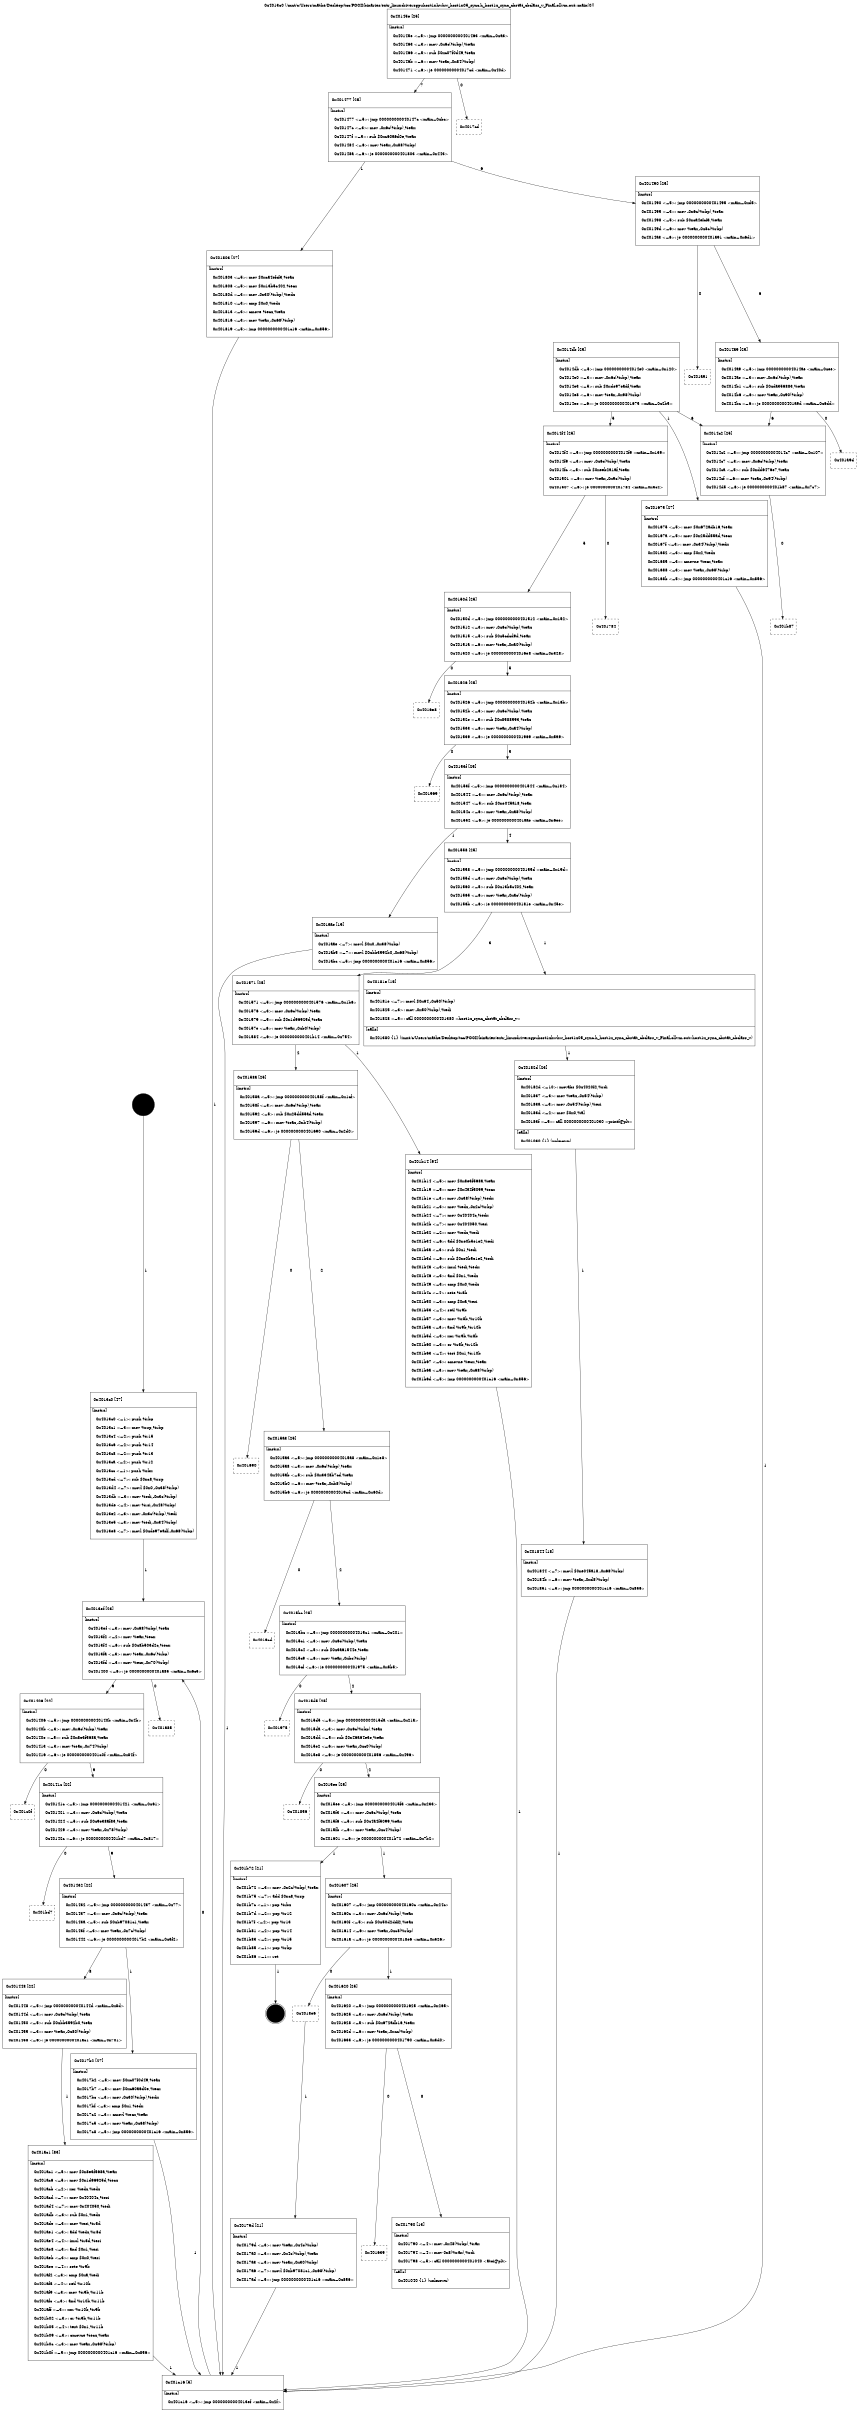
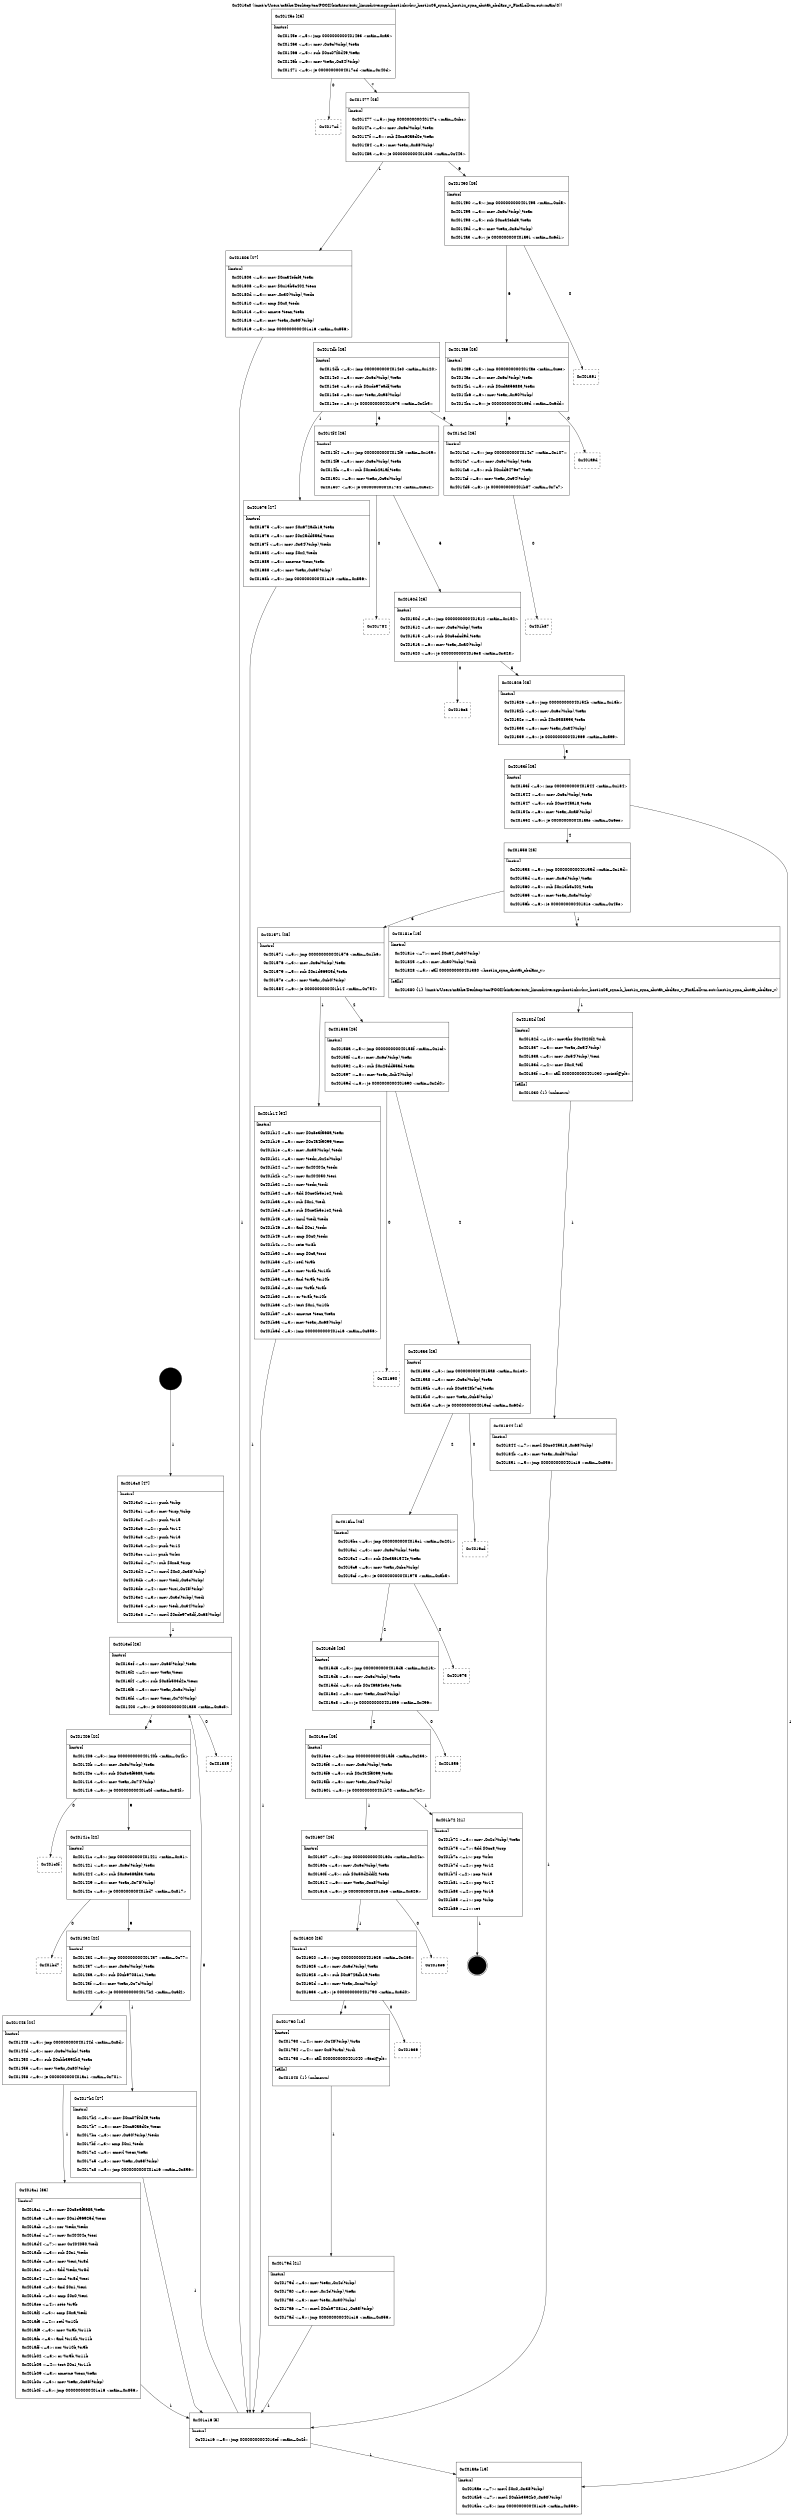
(427, 794) -> none
(225, 1628) -> (382, 2459)
(300, 2118) -> (331, 2170)
